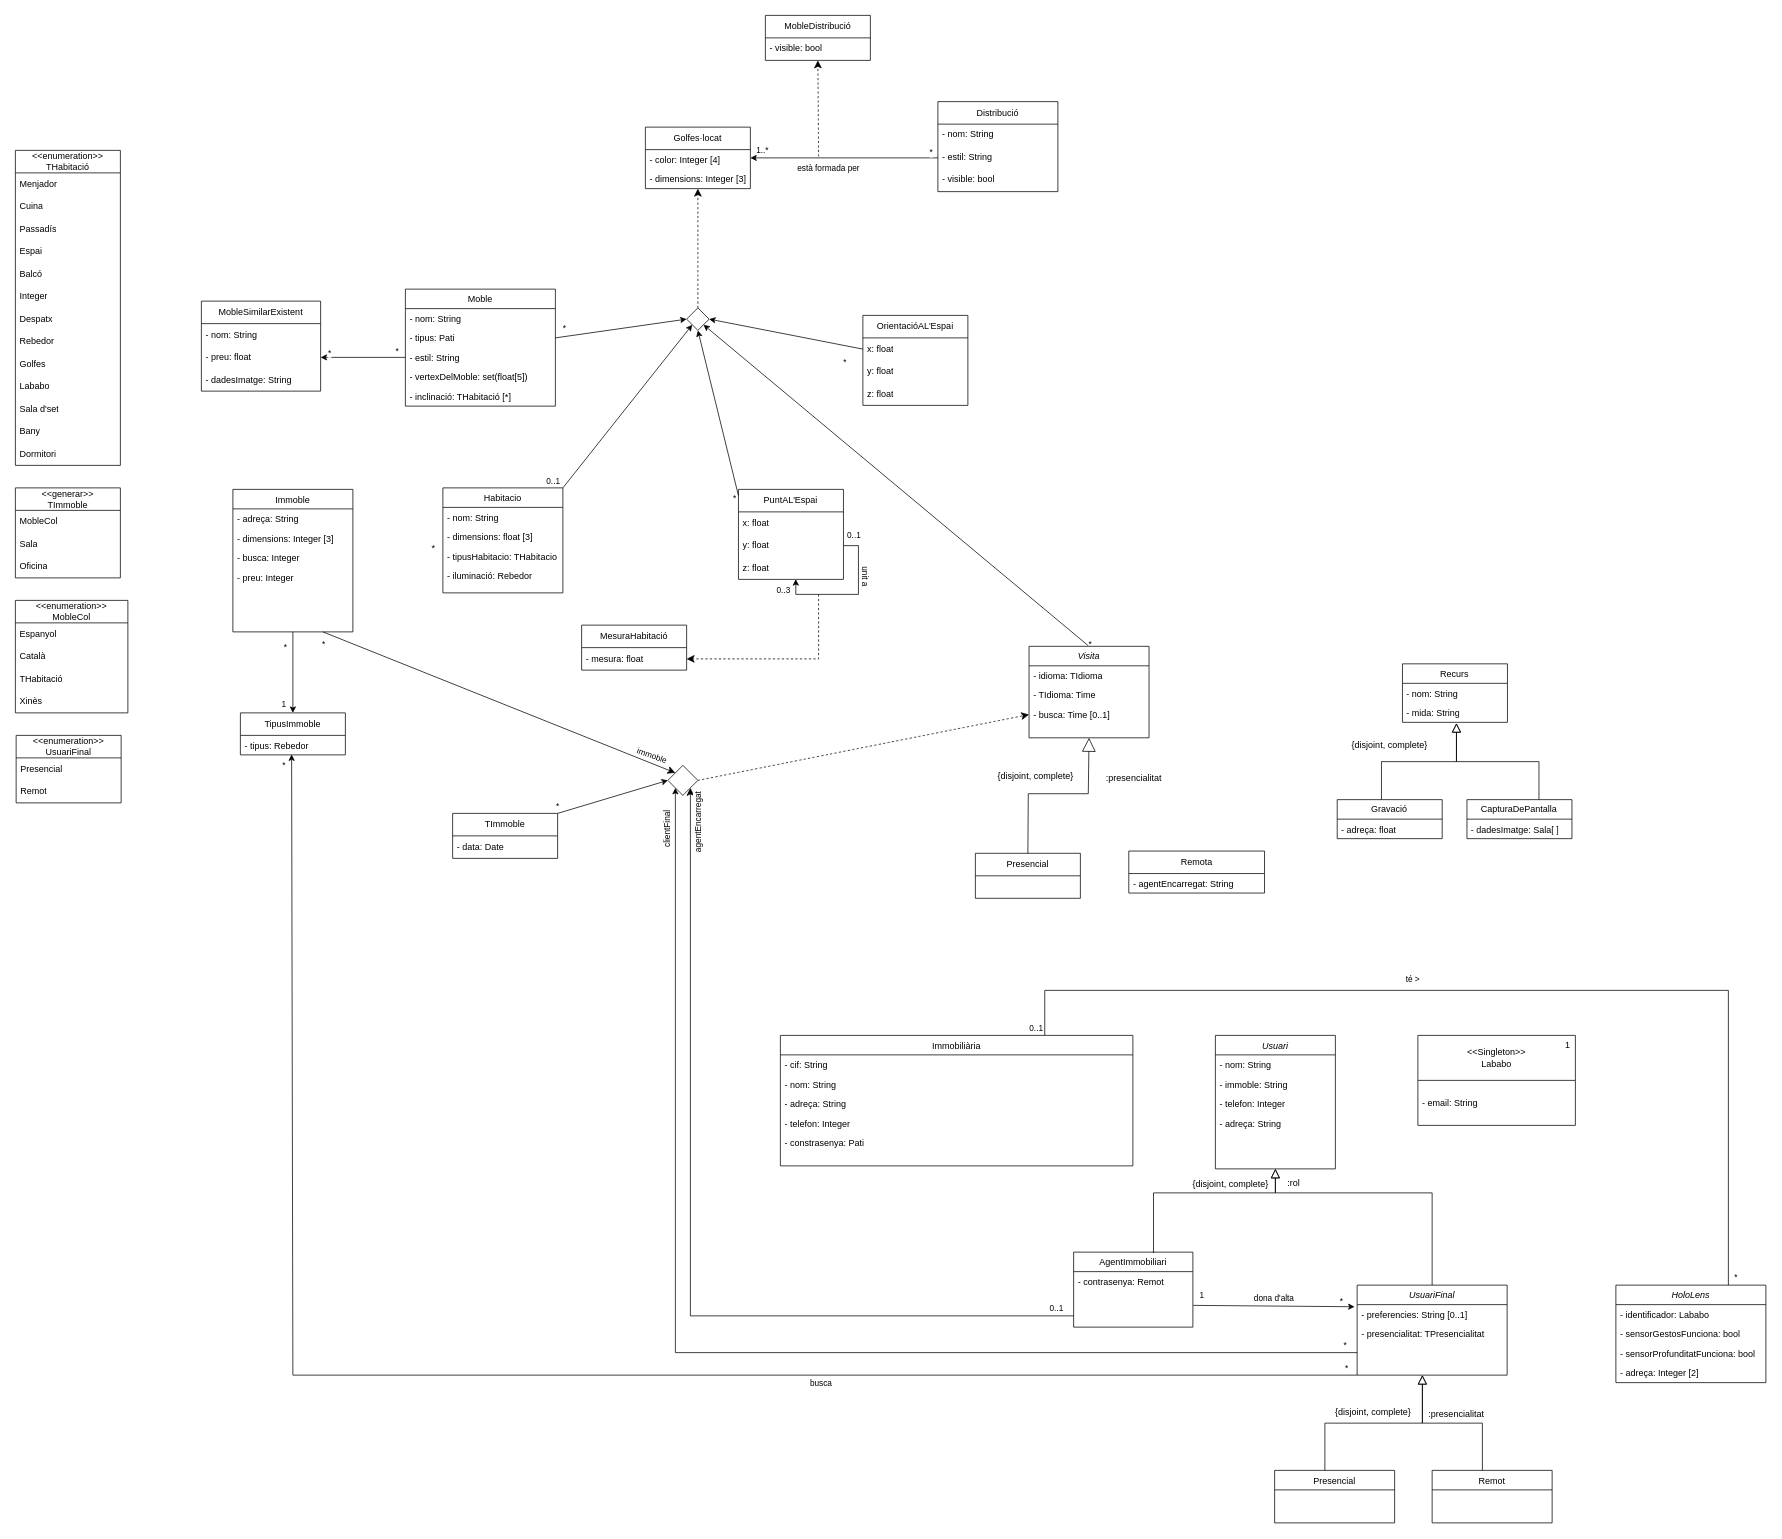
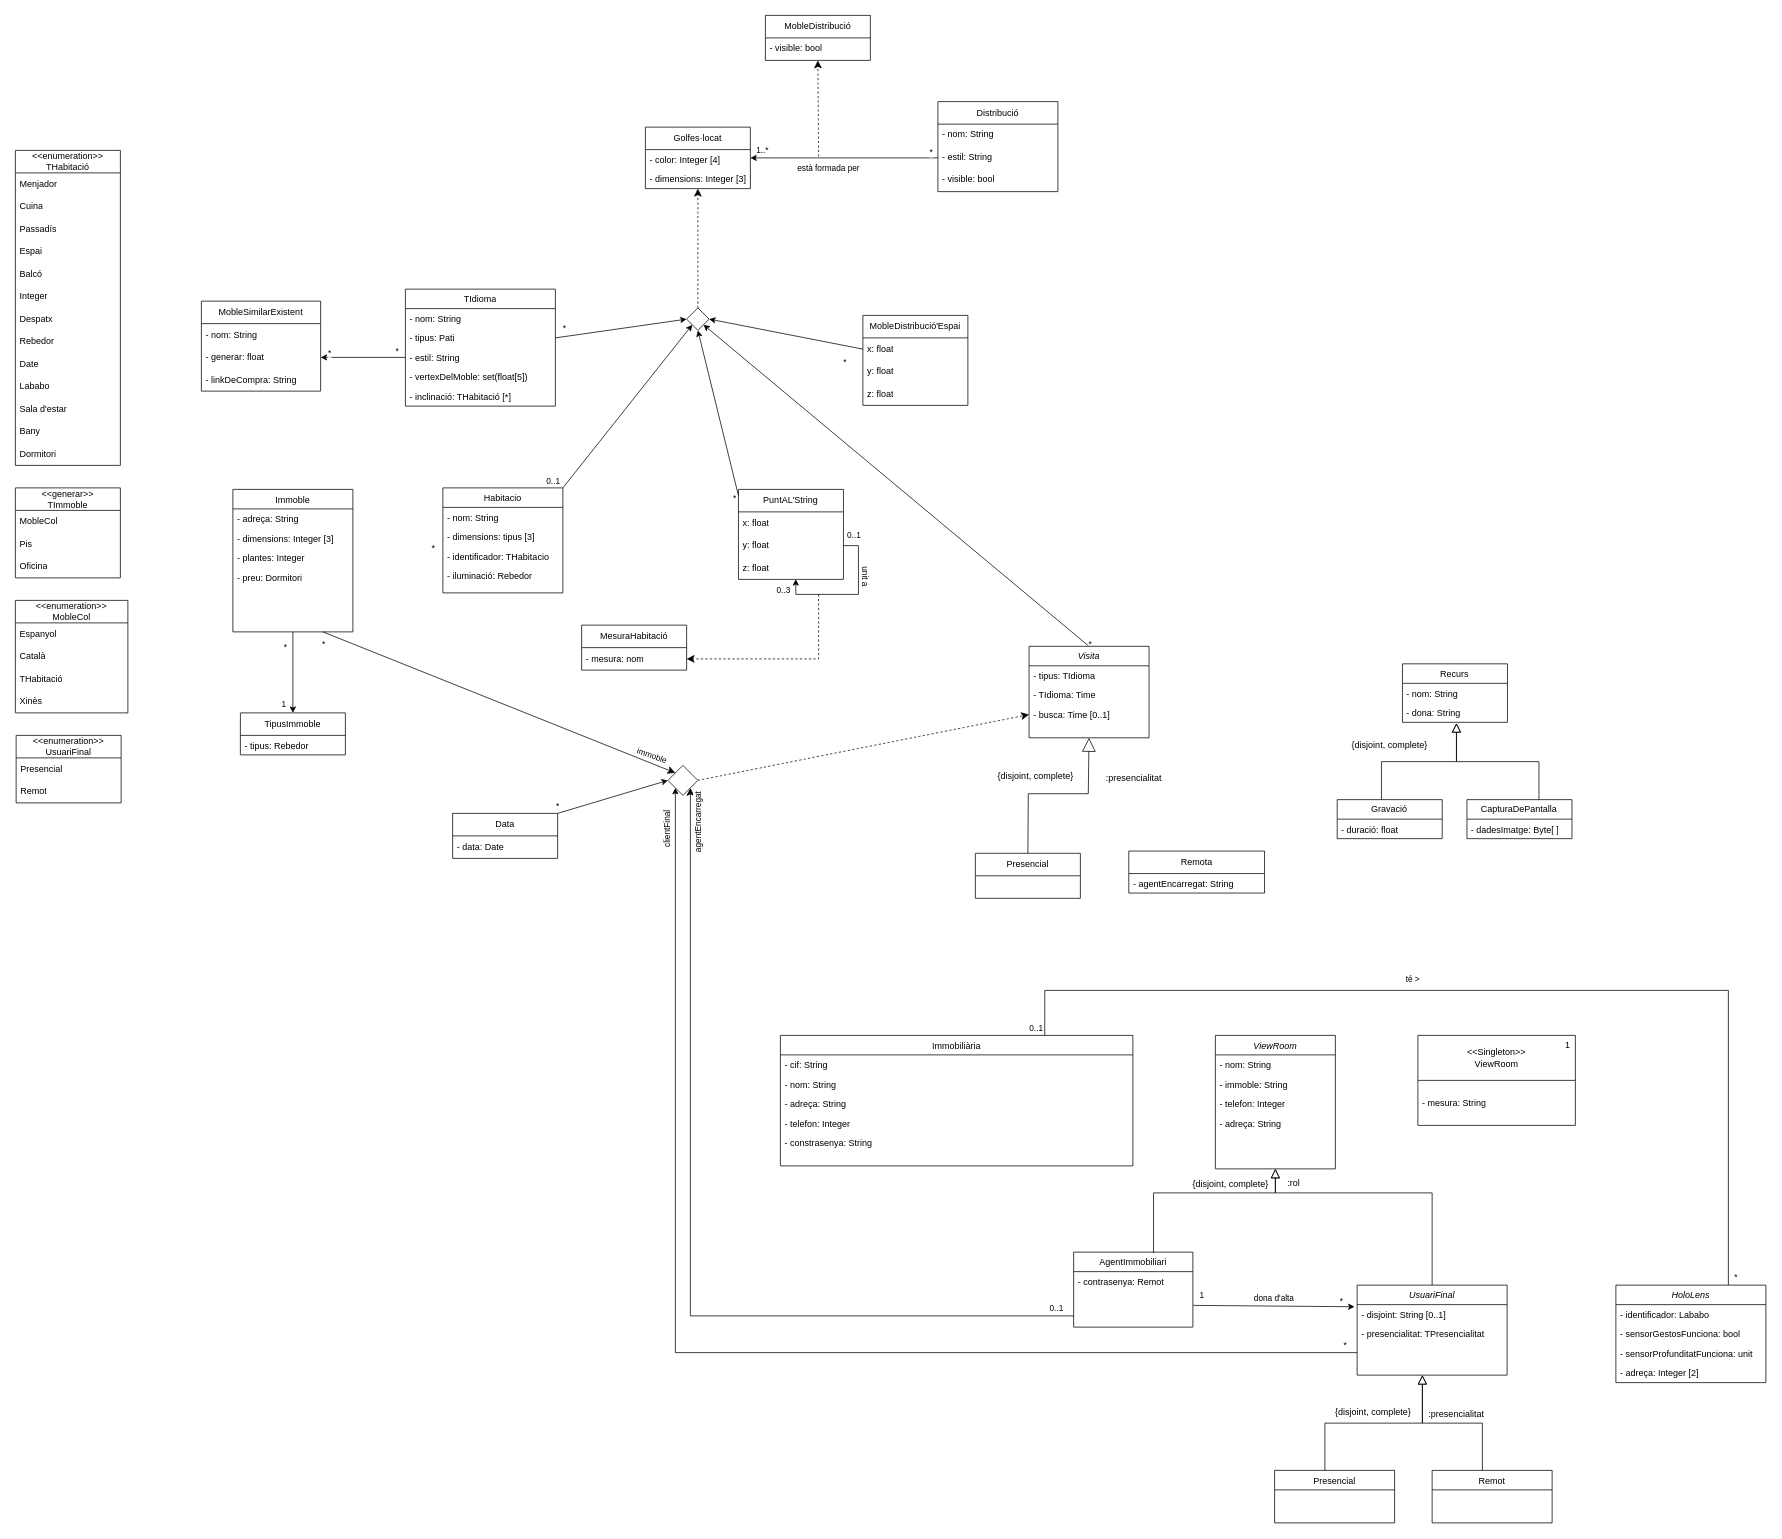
(480, 299) -> (480, 299)
(915, 327) -> (915, 327)
(234, 357) -> (242, 357)
(34, 364) -> (30, 364)
(254, 380) -> (254, 380)
(42, 409) -> (47, 409)
(791, 501) -> (791, 501)
(497, 537) -> (497, 537)
(29, 544) -> (26, 544)
(508, 557) -> (506, 557)
(274, 558) -> (278, 558)
(271, 578) -> (274, 578)
(619, 659) -> (615, 659)
(1069, 676) -> (1068, 676)
(1436, 714) -> (1437, 714)
(505, 825) -> (505, 825)
(1374, 830) -> (1376, 830)
(1520, 835) -> (1520, 835)
(1275, 1046) -> (1275, 1046)
(1497, 1058) -> (1497, 1058)
(1453, 1103) -> (1458, 1103)
(830, 1143) -> (835, 1143)
(293, 1191) -> none
(1425, 1315) -> (1414, 1315)
(1696, 1354) -> (1696, 1354)
